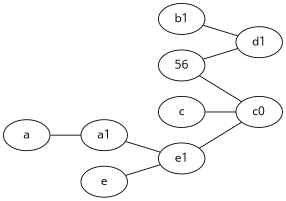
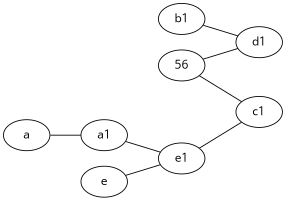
(182, 112) -> none
(259, 112) -> (259, 112)
